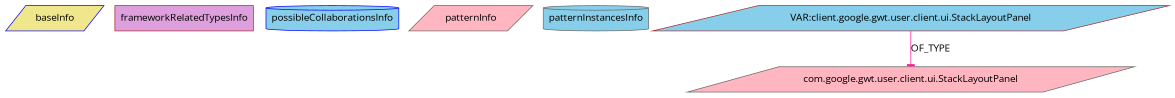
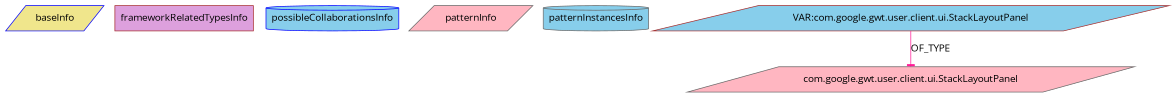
(911, 18) -> (911, 18)
